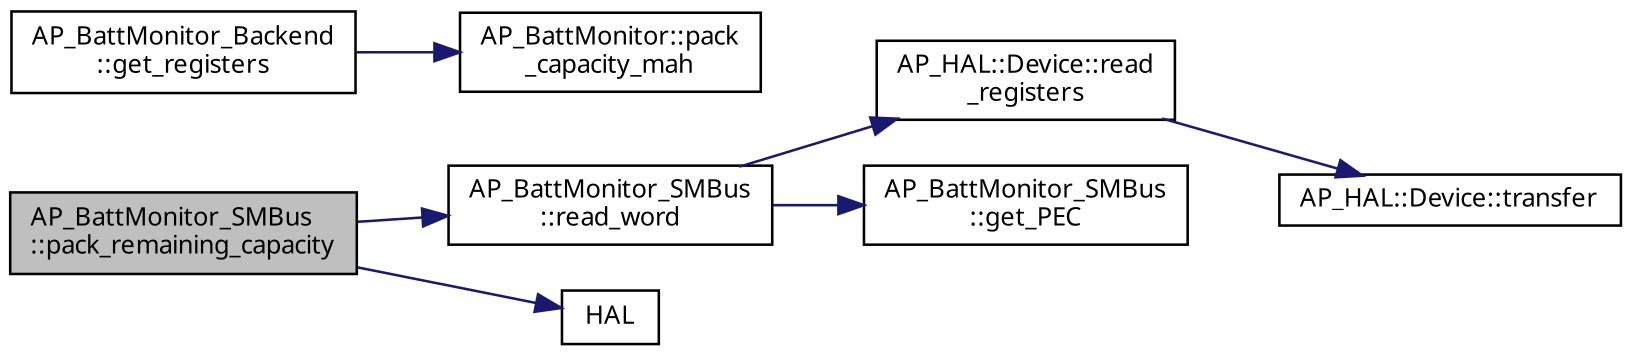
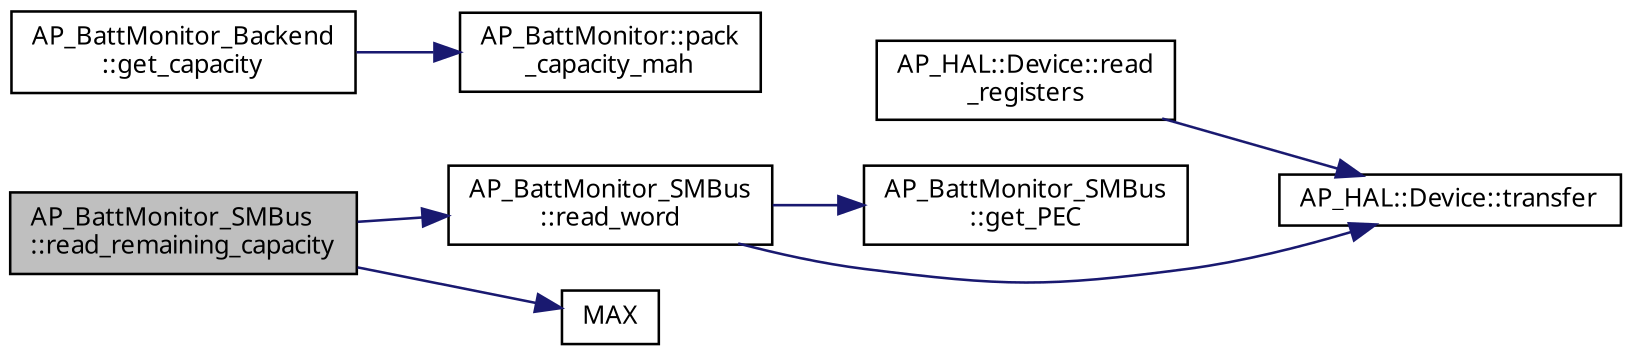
(184, 52) -> (184, 52)
(806, 146) -> (1045, 282)
(184, 233) -> (184, 233)
(610, 317) -> (610, 317)
